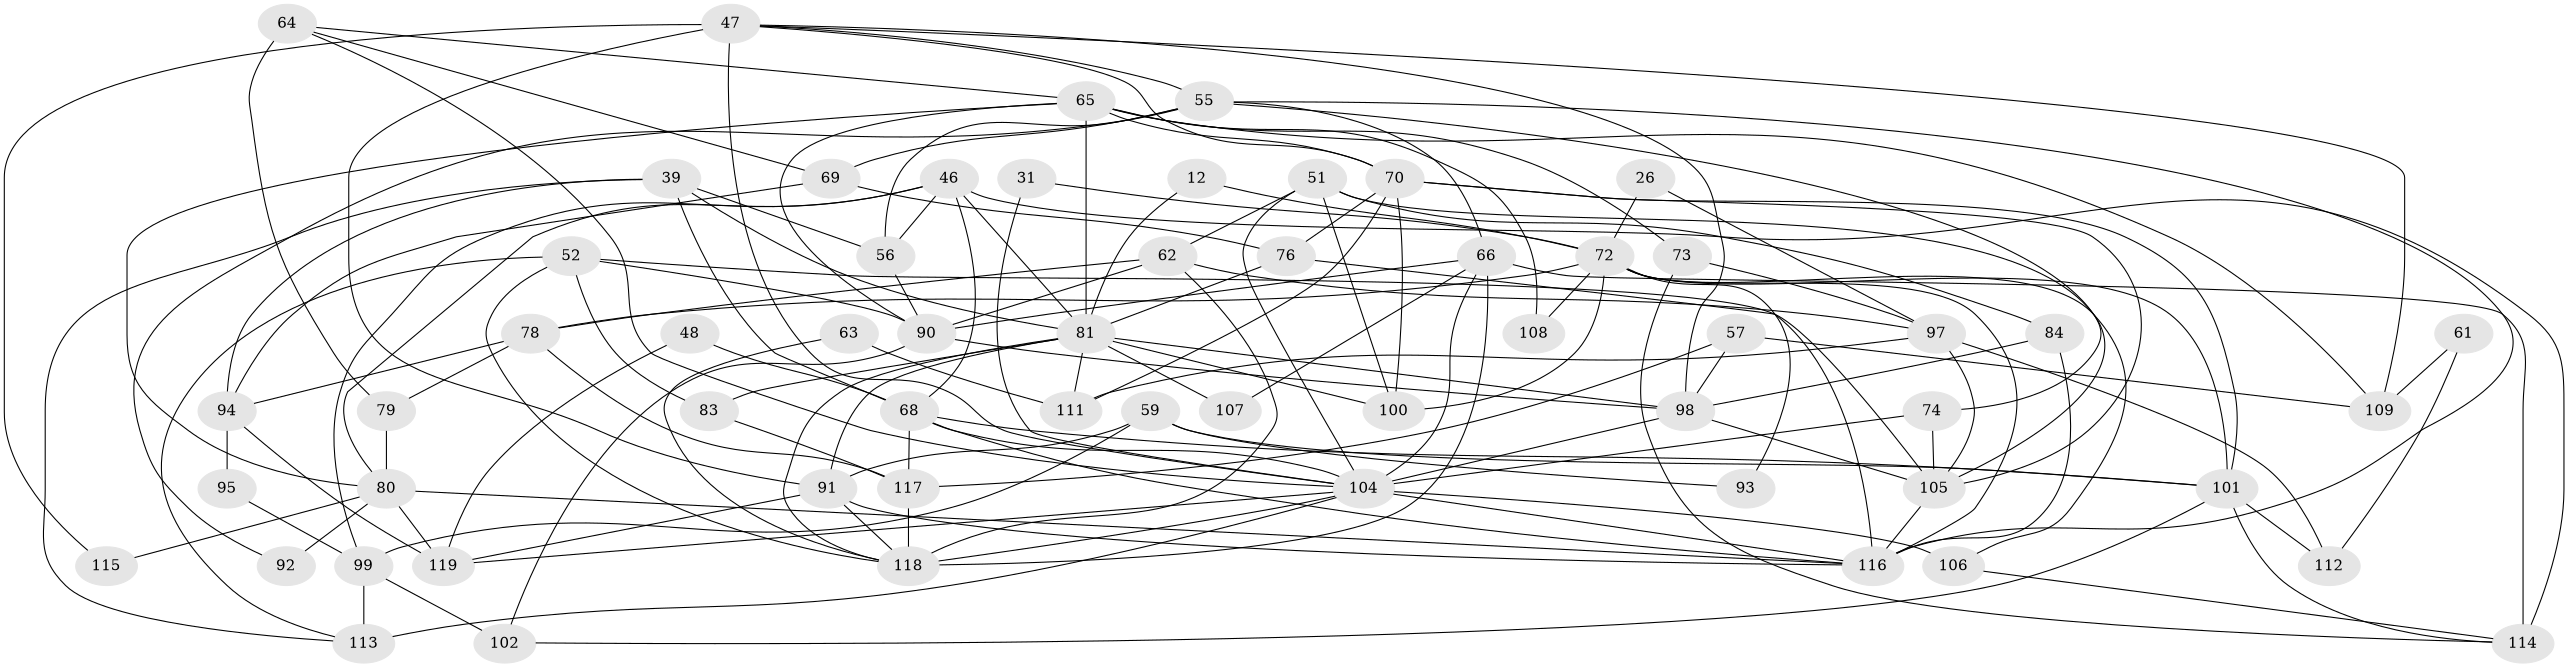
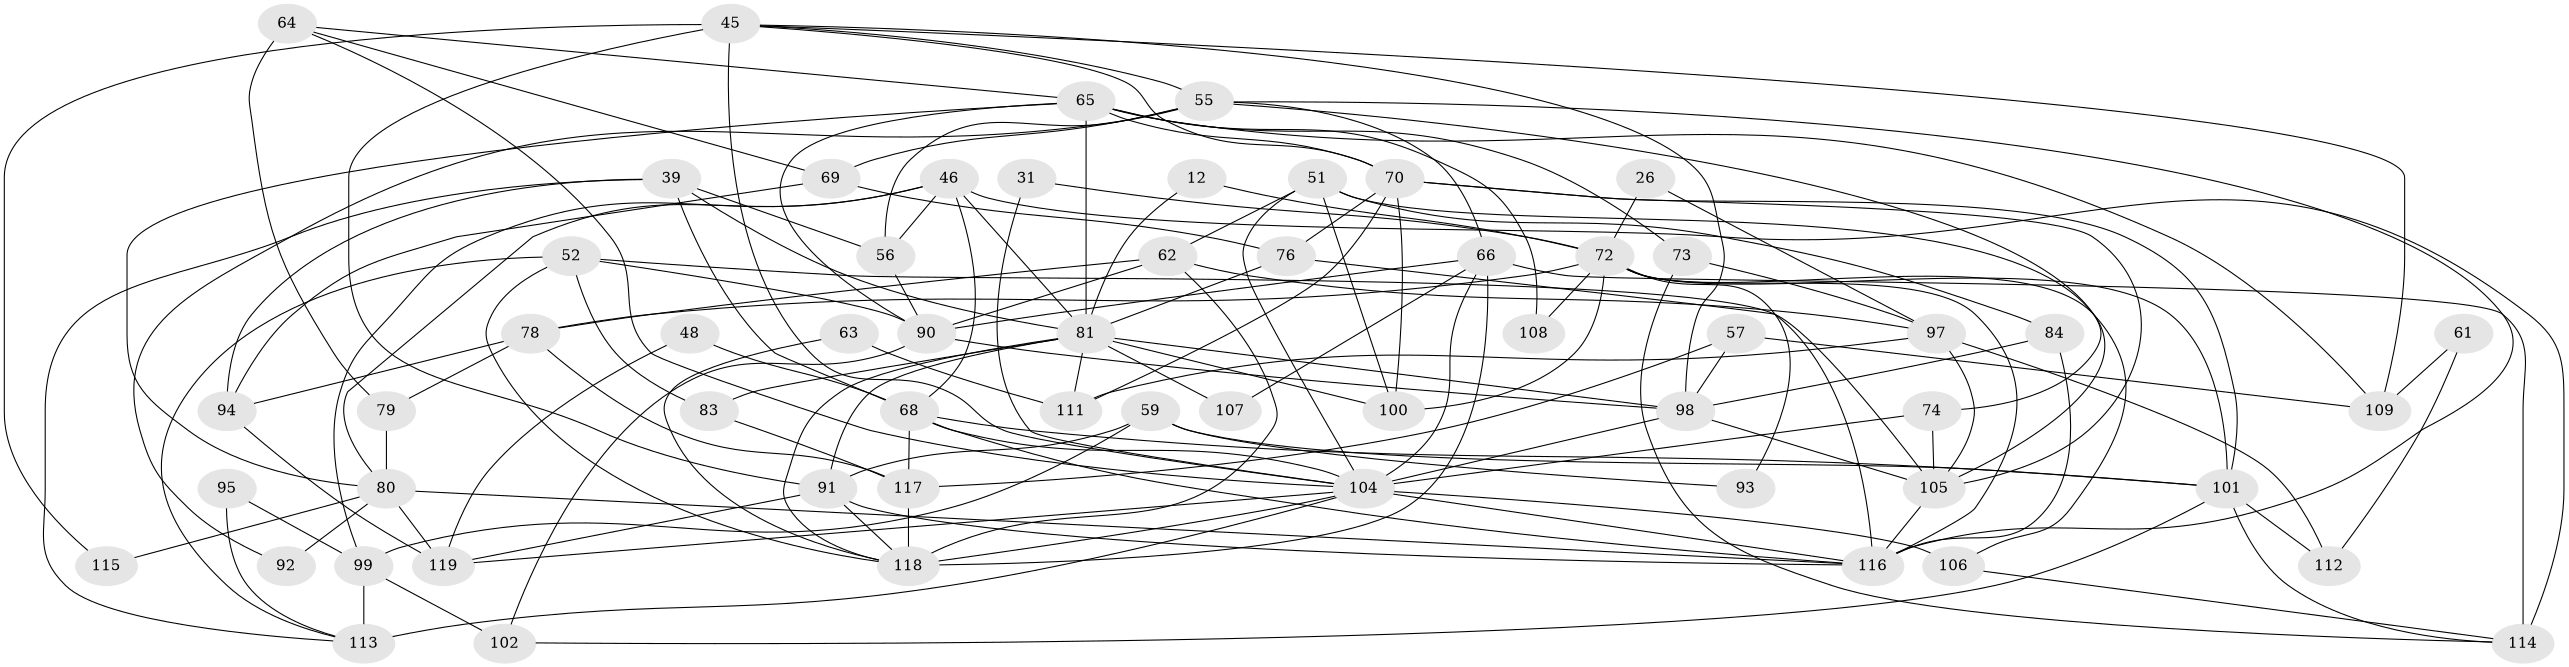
(731, 24) -> (731, 24)
(227, 445) -> (255, 594)
